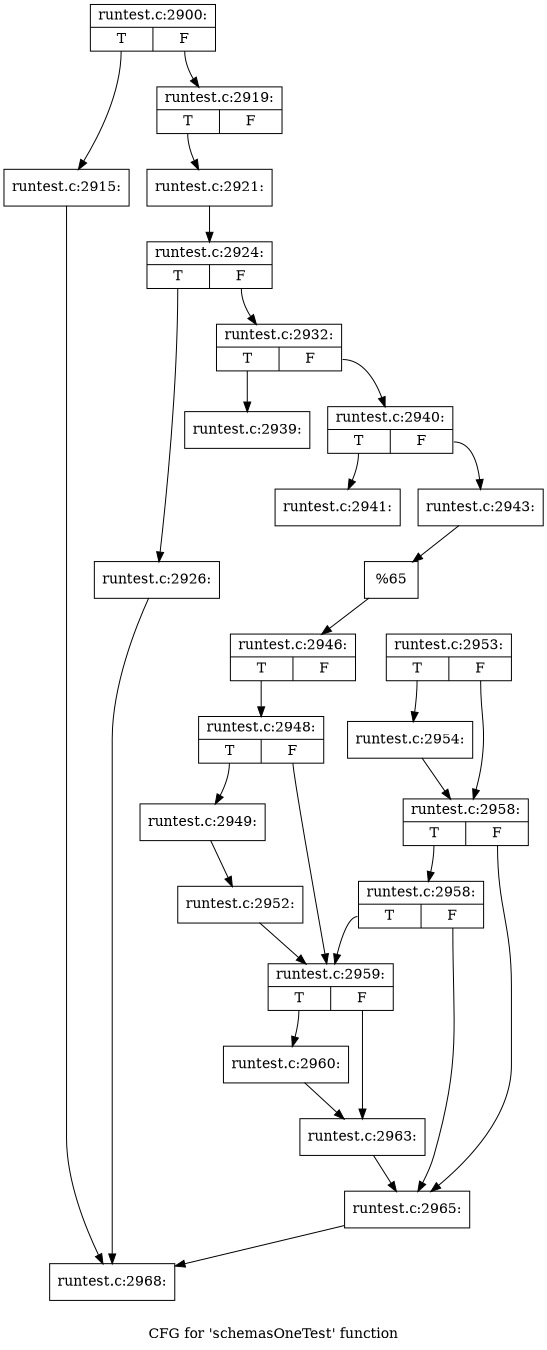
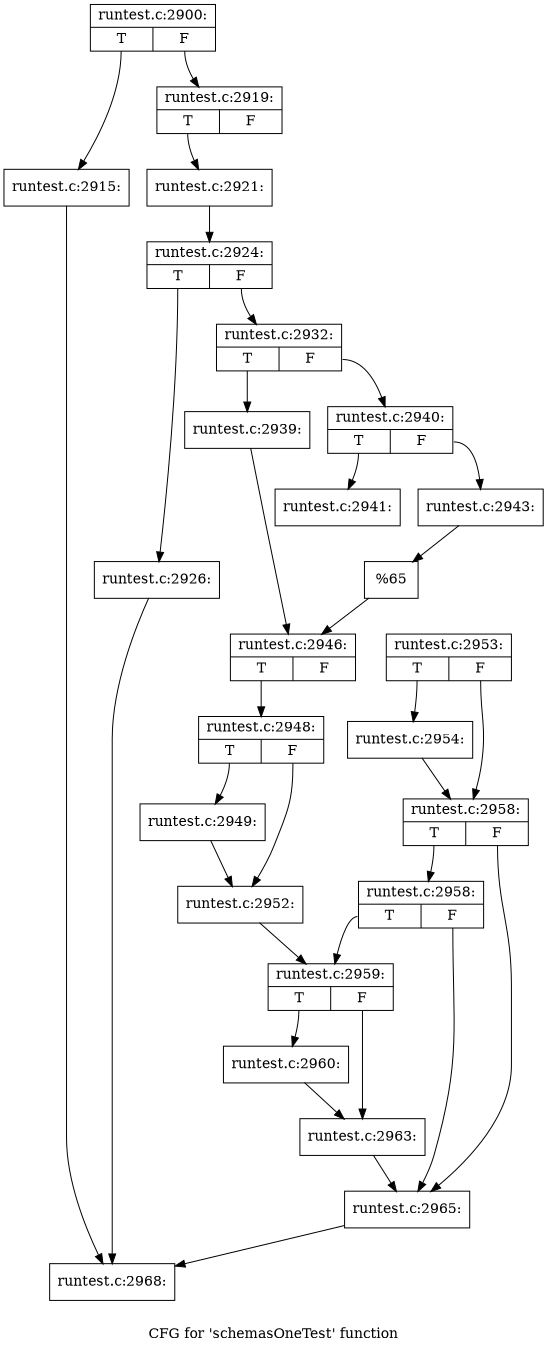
none -> (268, 536)
(308, 859) -> (283, 823)
